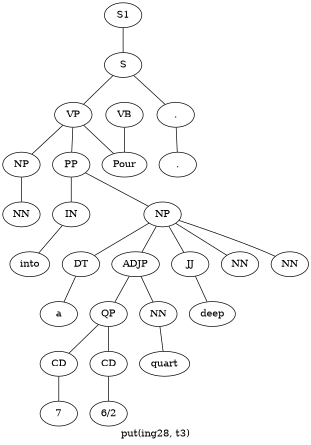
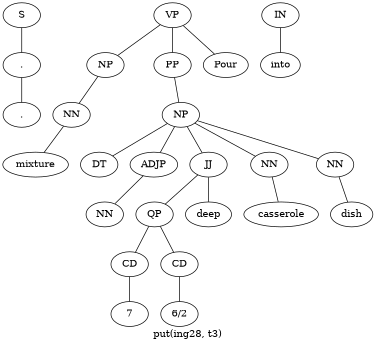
(123, 15) -> none
(98, 90) -> none
(124, 115) -> none
none -> (36, 165)
(71, 190) -> none
none -> (281, 214)
none -> (352, 214)
(122, 289) -> (182, 190)
(59, 314) -> none
(165, 364) -> none
